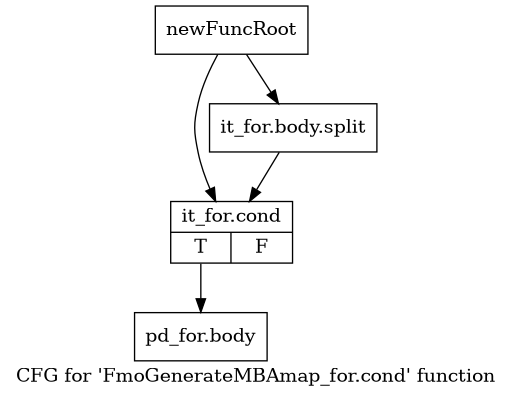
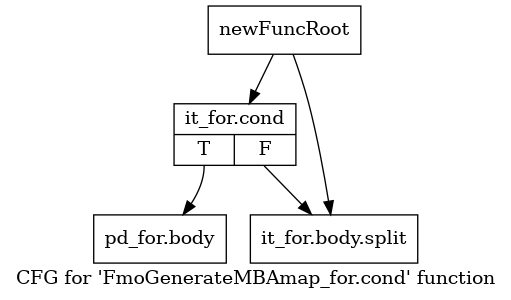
(268, 171) -> (283, 185)
